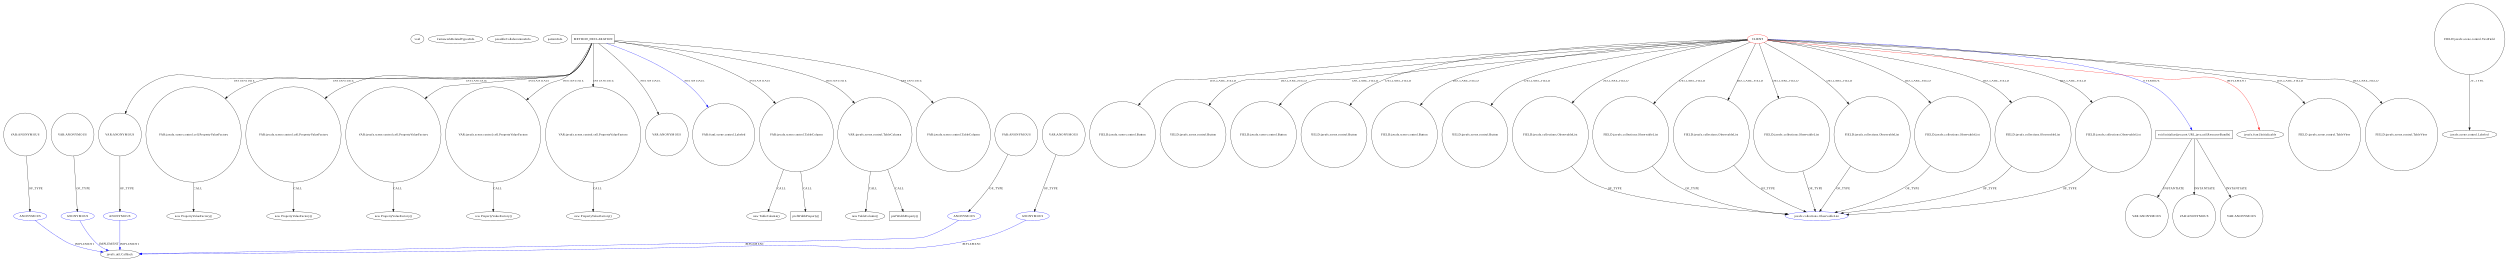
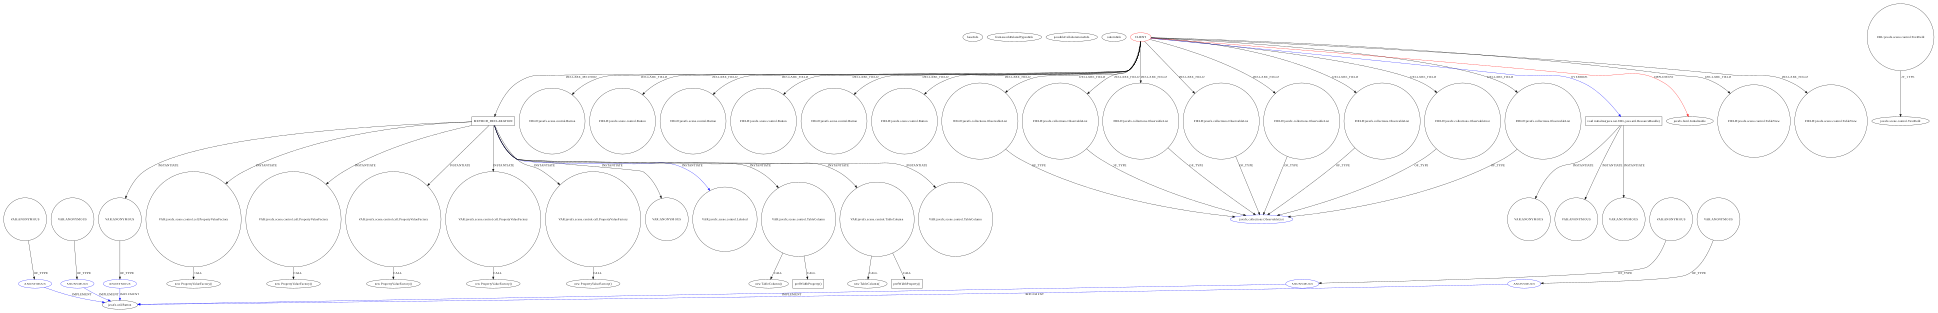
(417, 39) -> (973, 37)
(2469, 39) -> (1901, 37)
none -> (819, 74)
(724, 135) -> (725, 219)
(2469, 135) -> (1901, 121)
(120, 254) -> (120, 305)
